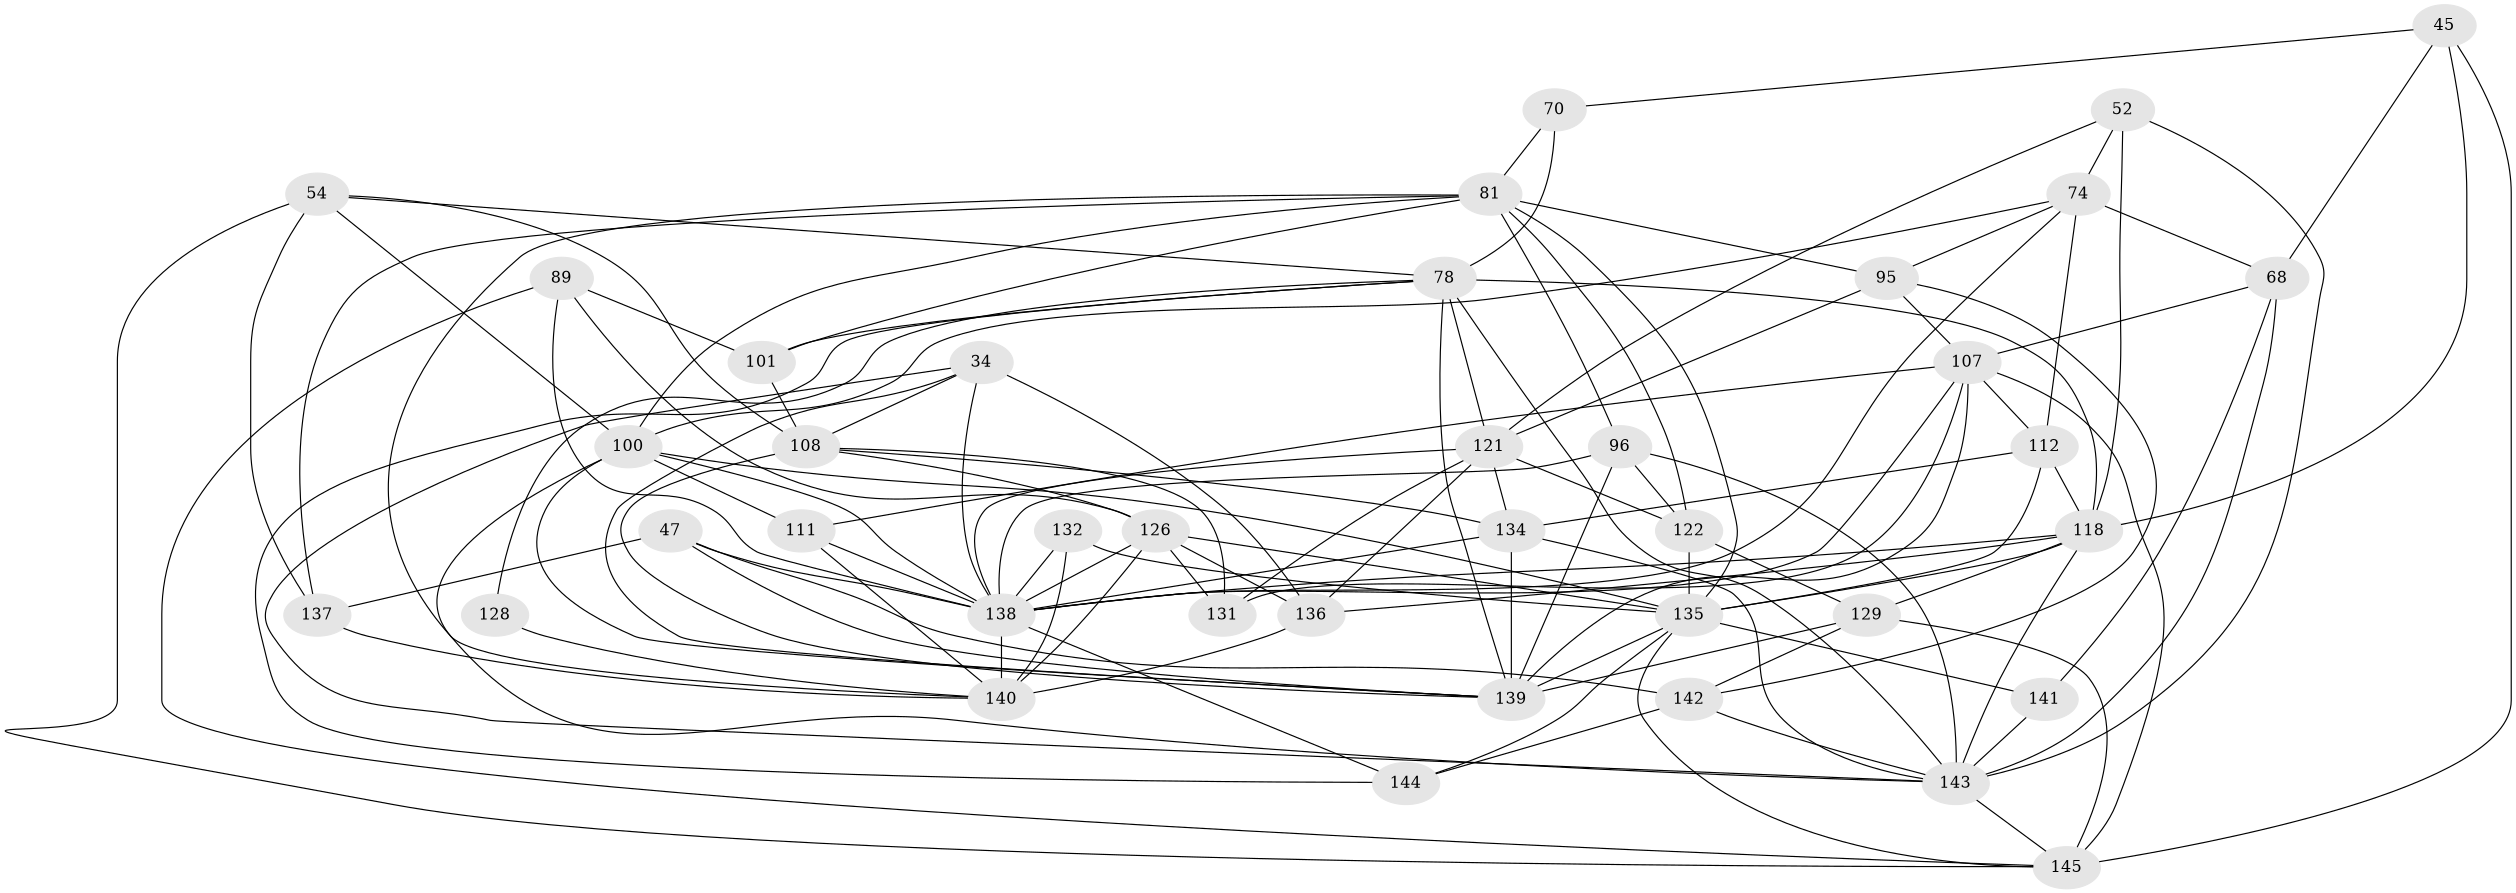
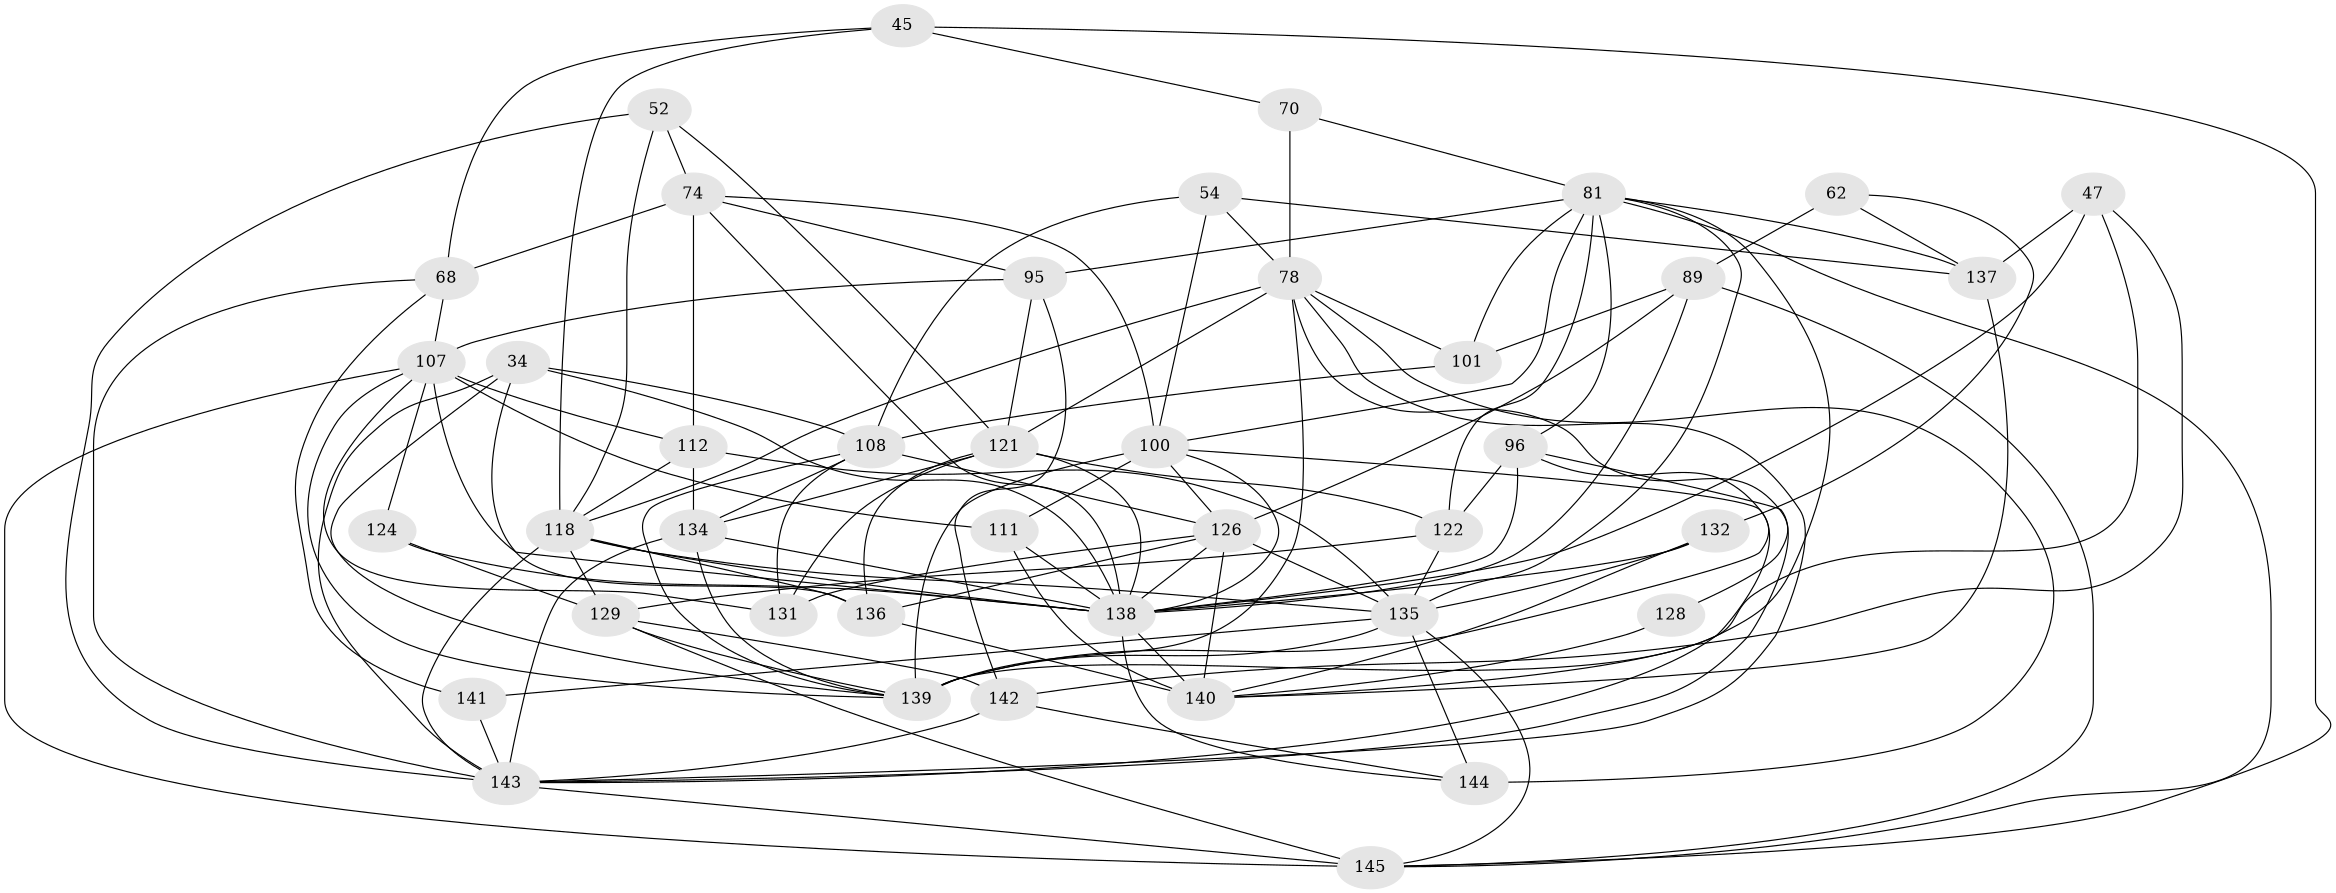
none -> (1837, 194)
(1163, 505) -> (1194, 492)
none -> (382, 531)
(663, 833) -> (2270, 706)
